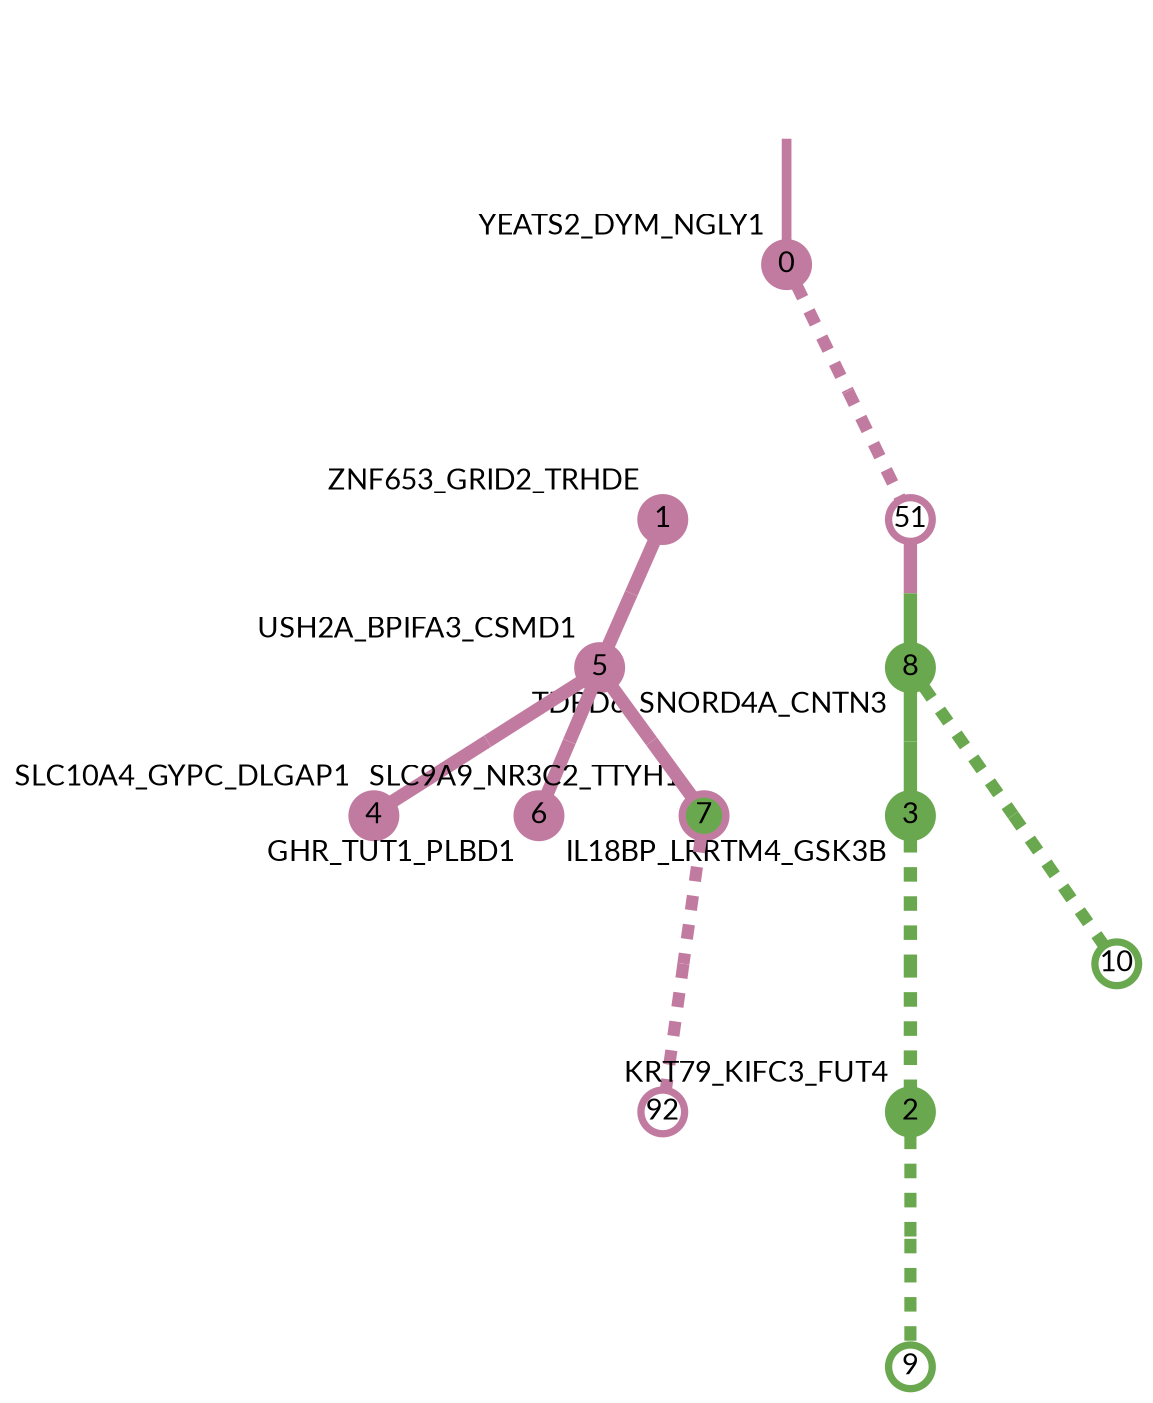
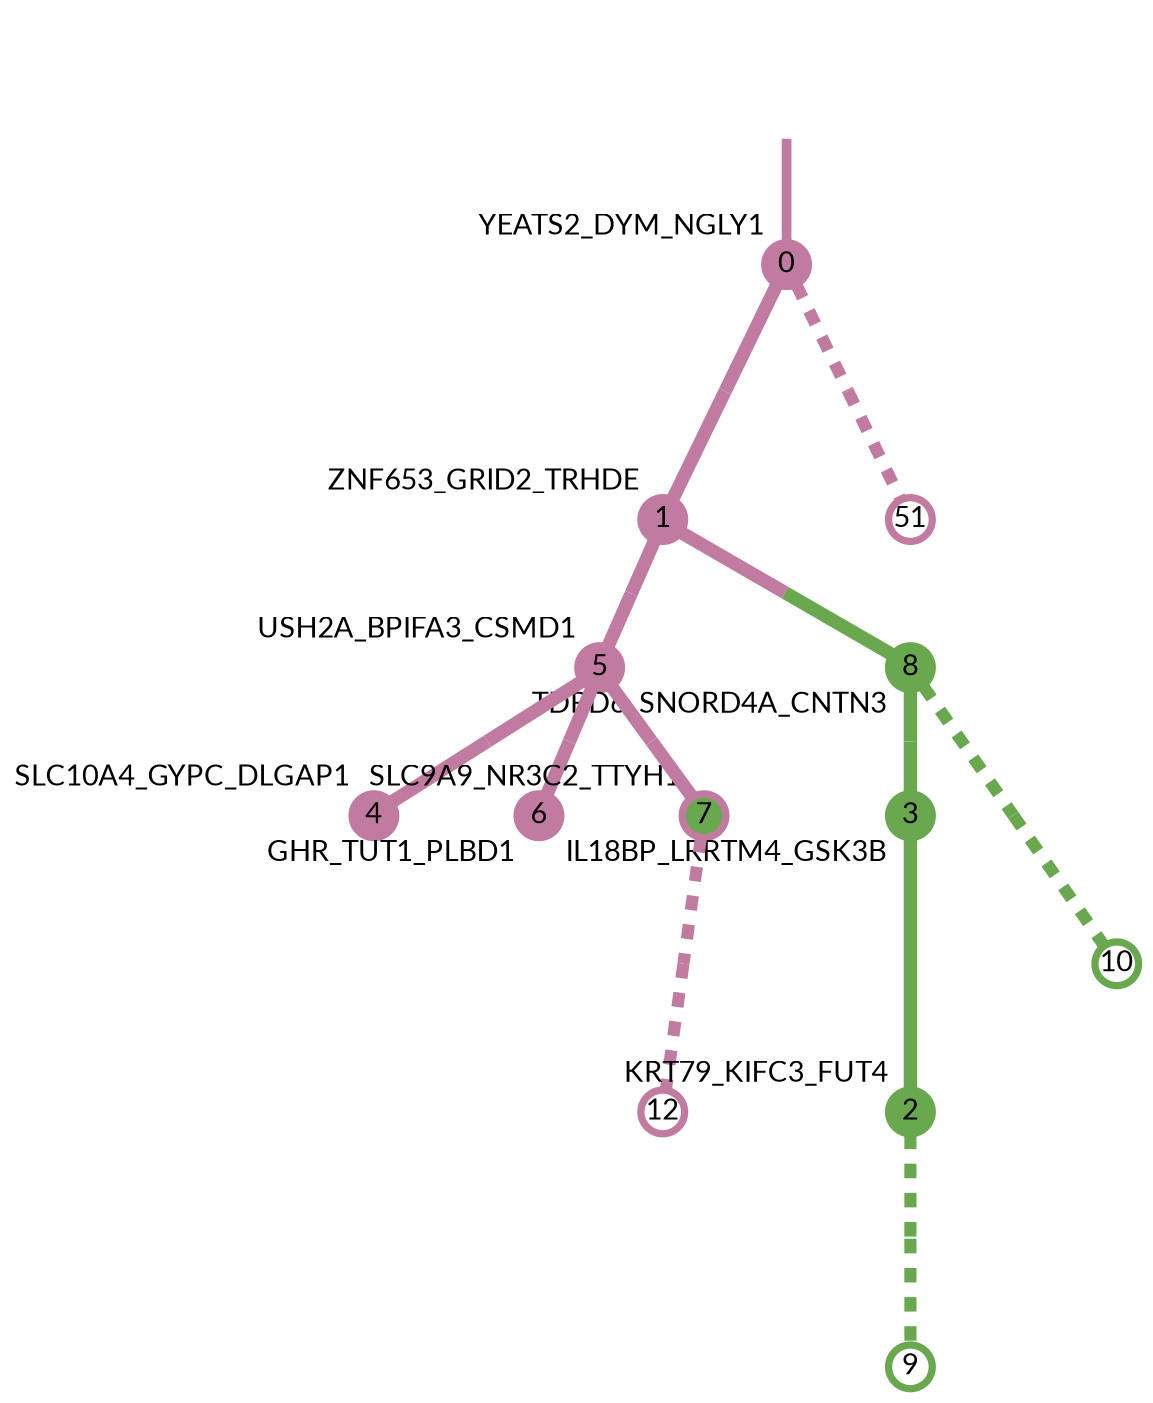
none -> (725, 392)
(910, 593) -> (786, 593)
(910, 963) -> (910, 963)
(663, 1112) -> (663, 1112)
